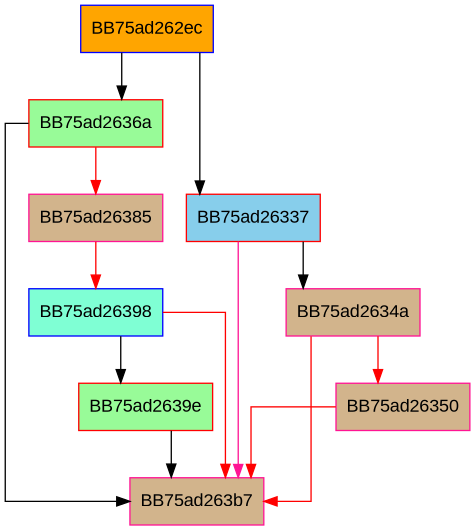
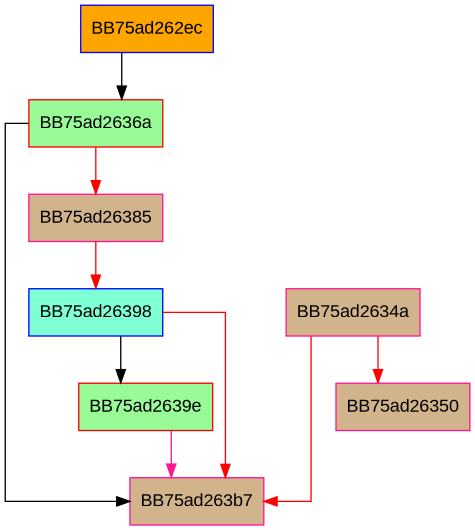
(253, 218) -> none
(265, 407) -> none
(171, 447) -> (171, 447)
